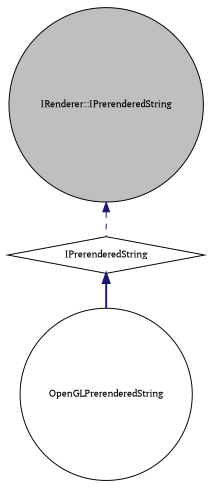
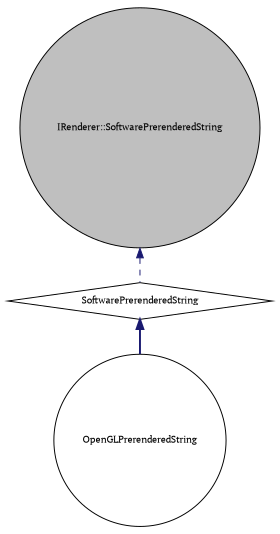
(106, 105) -> (140, 128)
(106, 255) -> (140, 301)
